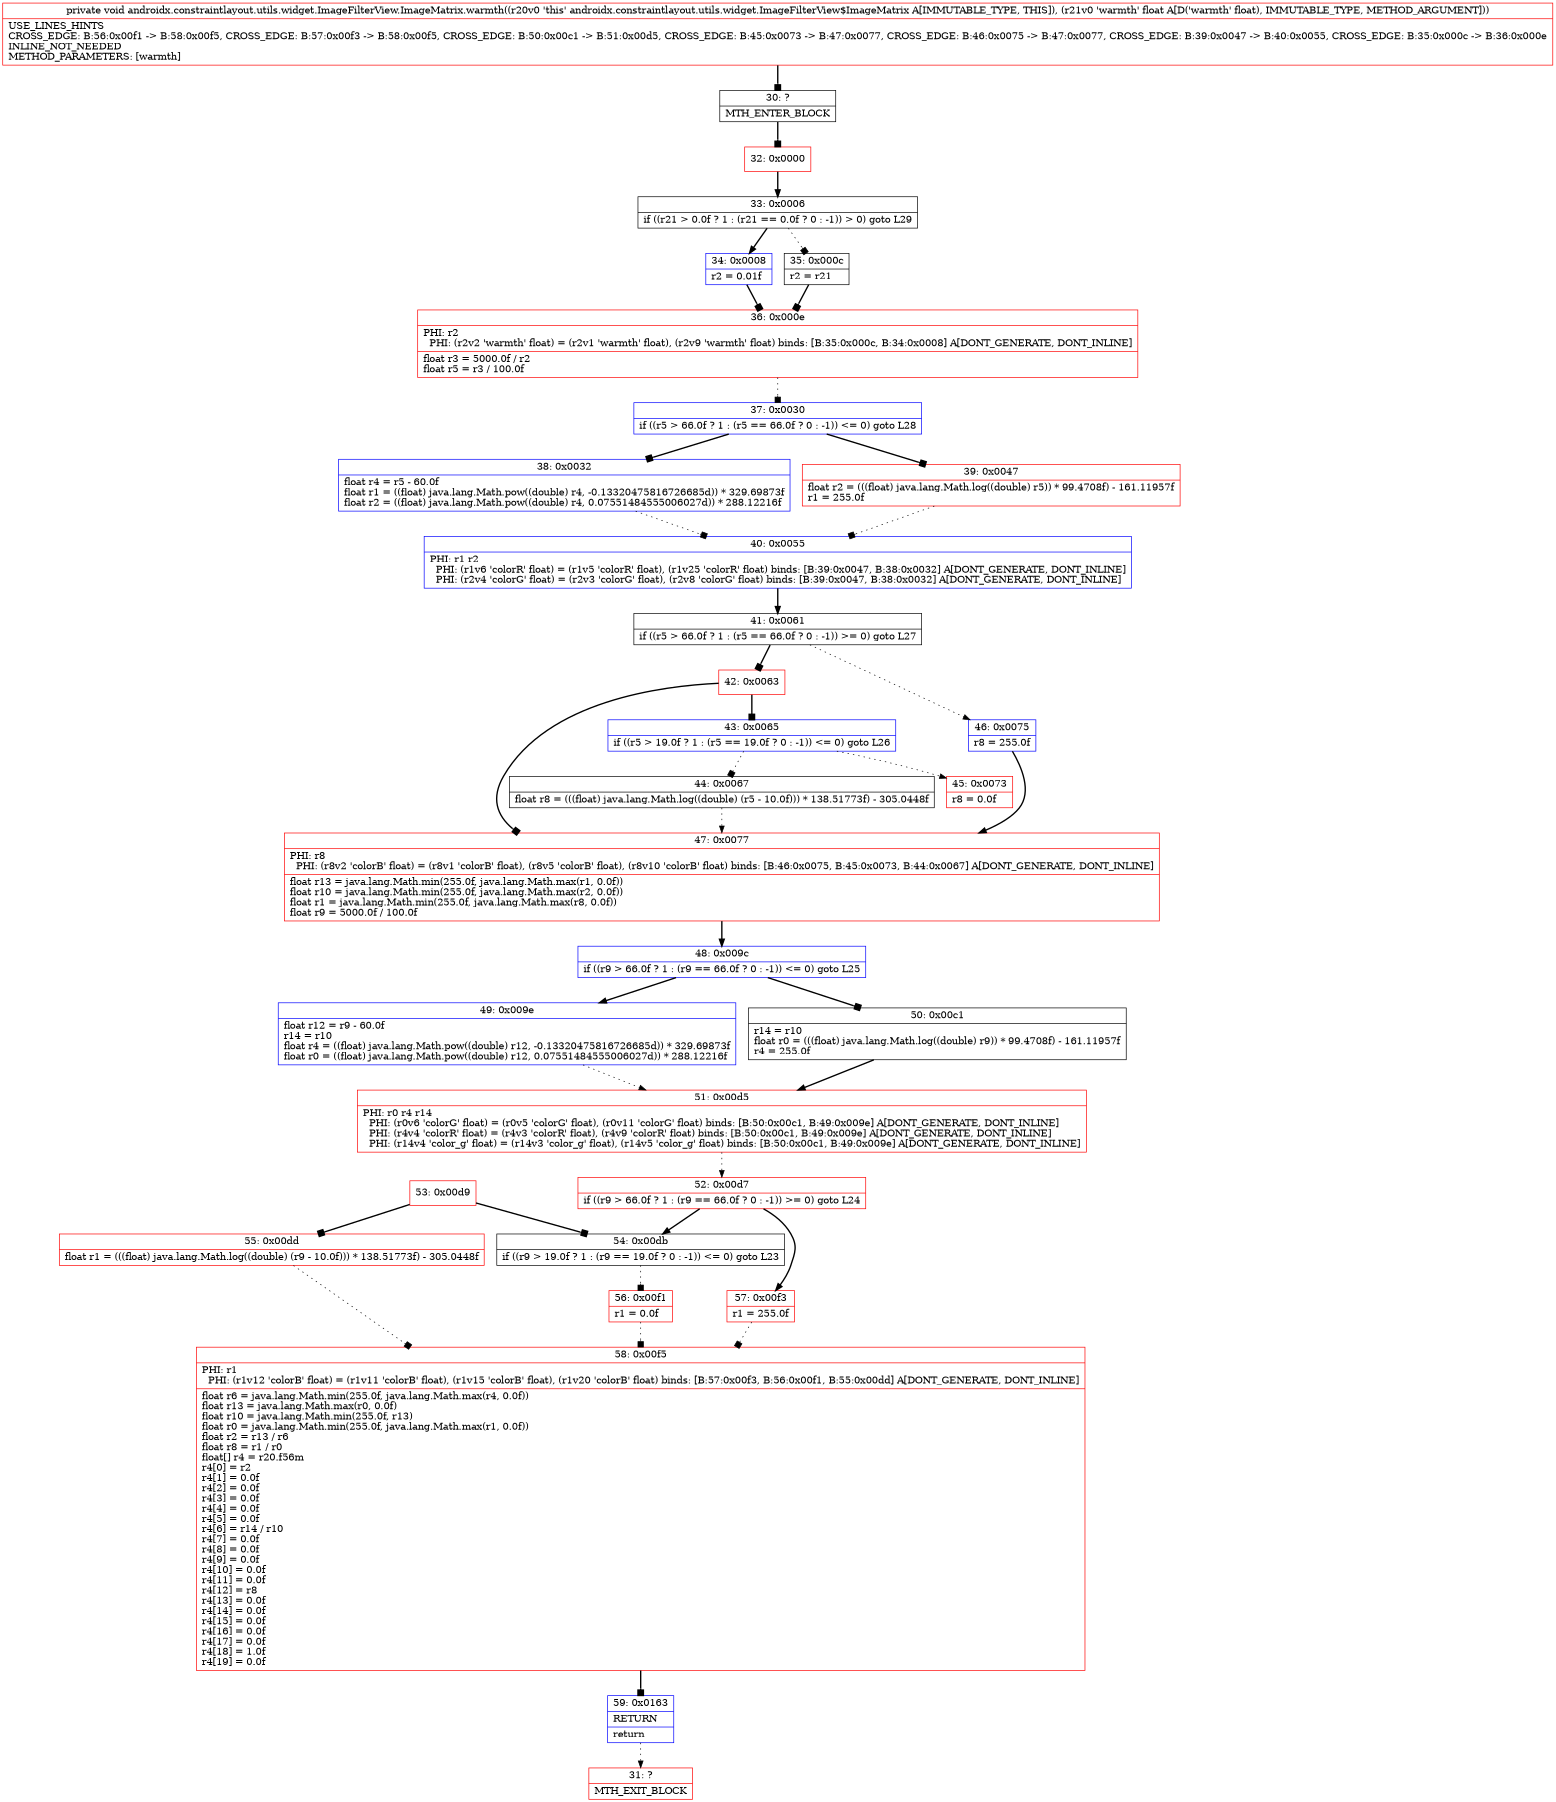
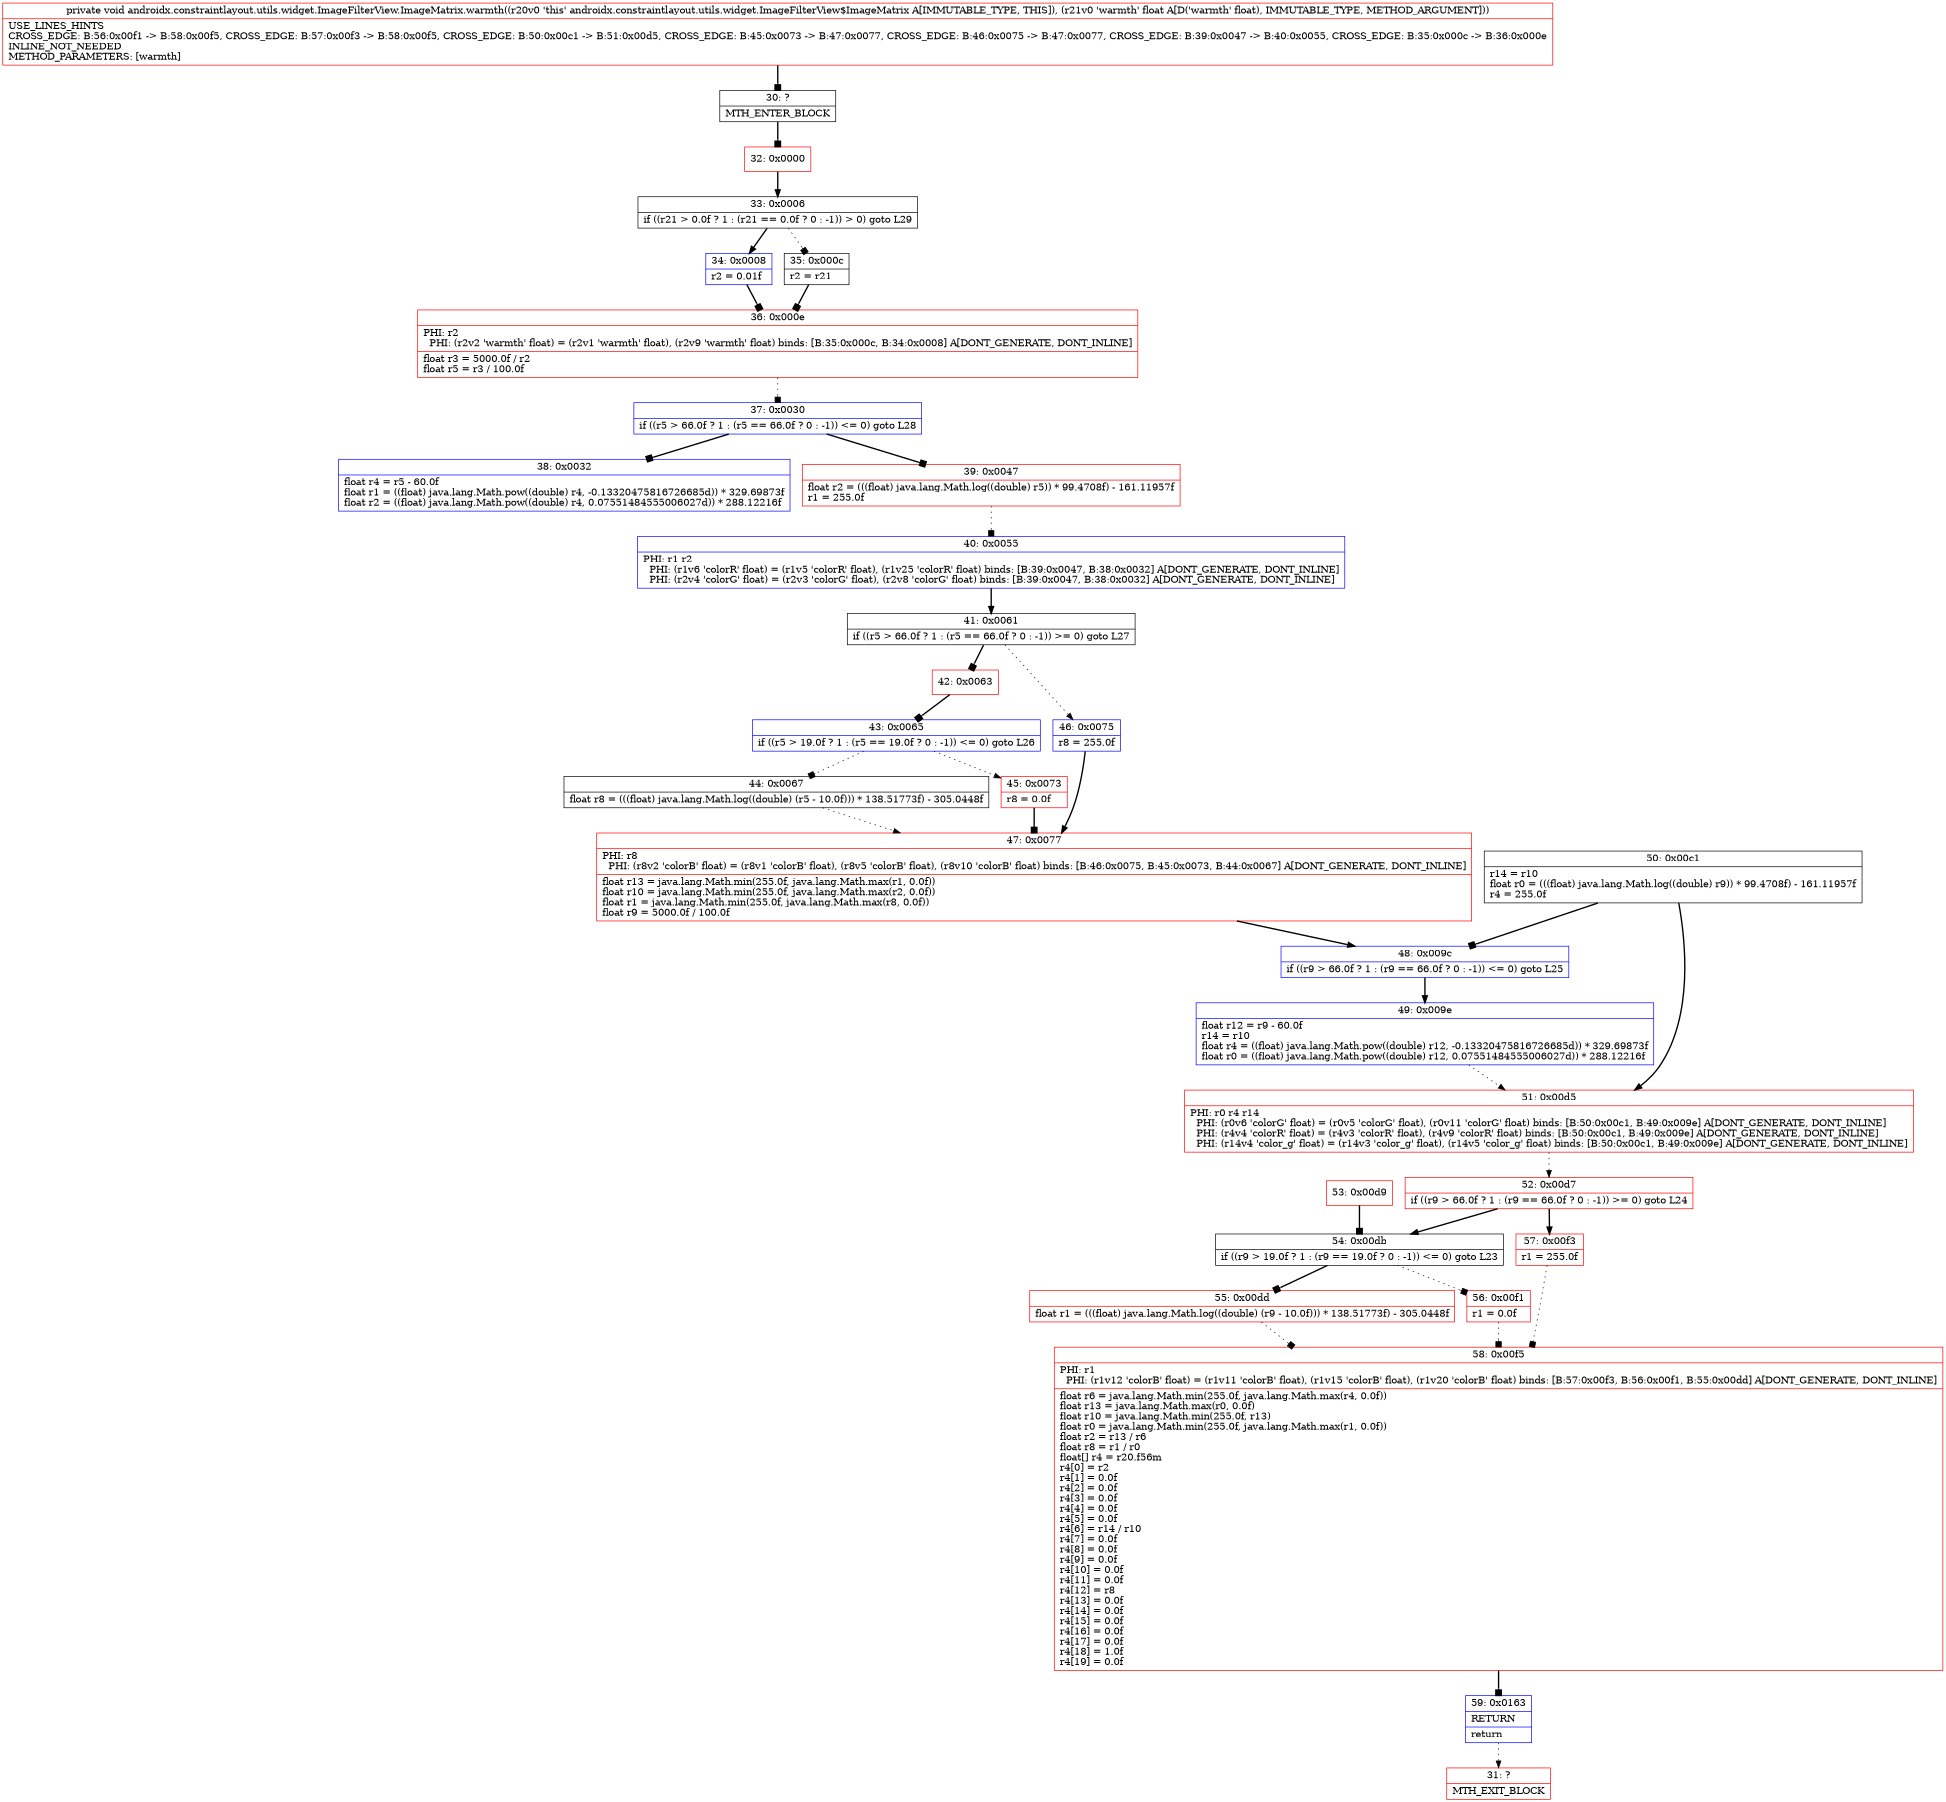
(668, 523) -> none
(572, 716) -> (1034, 817)
(811, 992) -> (1537, 923)
(367, 1218) -> (1304, 1276)
